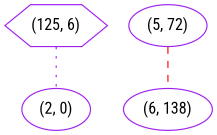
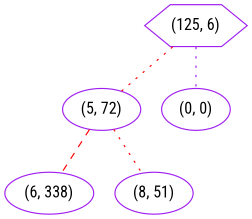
none -> (147, 69)
(56, 109) -> (196, 109)
(168, 109) -> (49, 193)
none -> (154, 193)
